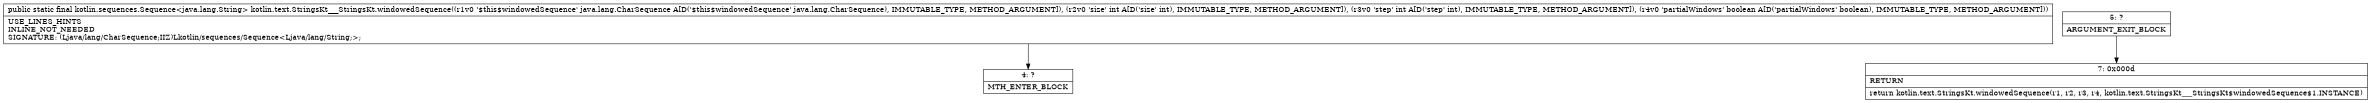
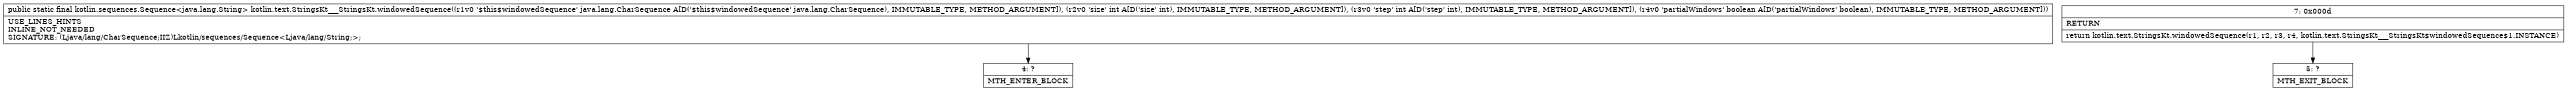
(2117, 30) -> (2313, 81)
(2117, 47) -> (2313, 50)
